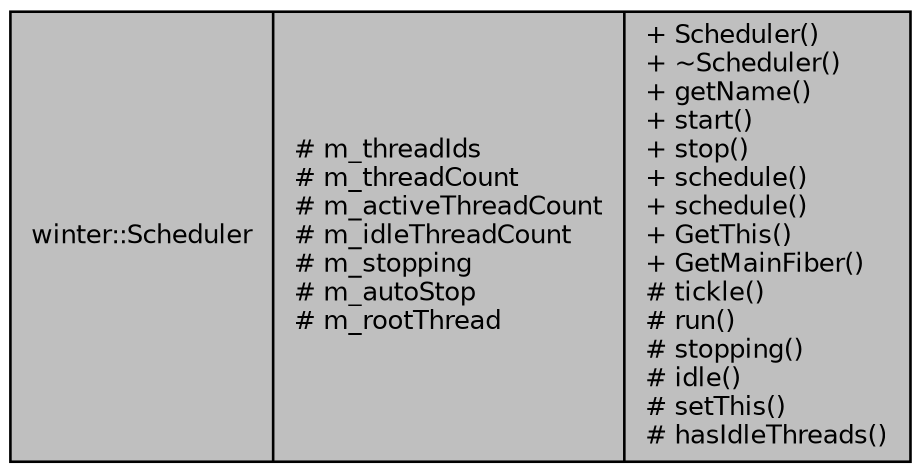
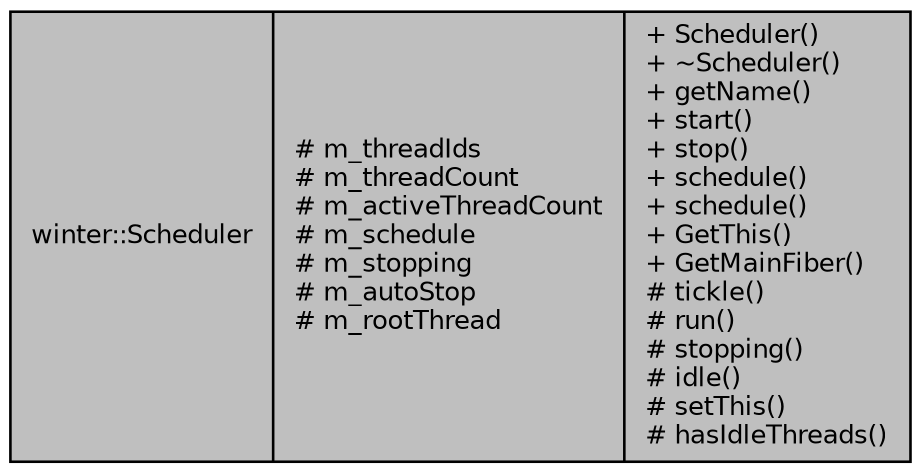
(433, 235) -> (385, 235)
